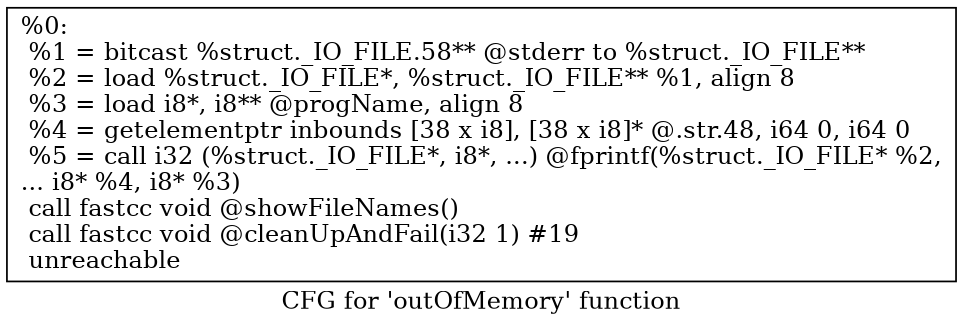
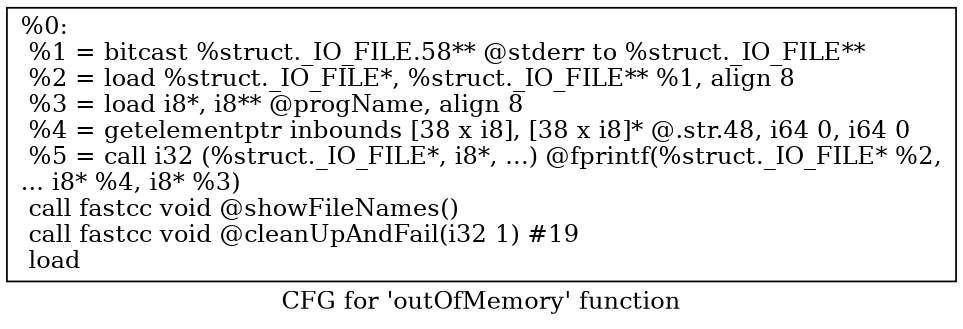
(101, 261) -> (51, 261)
